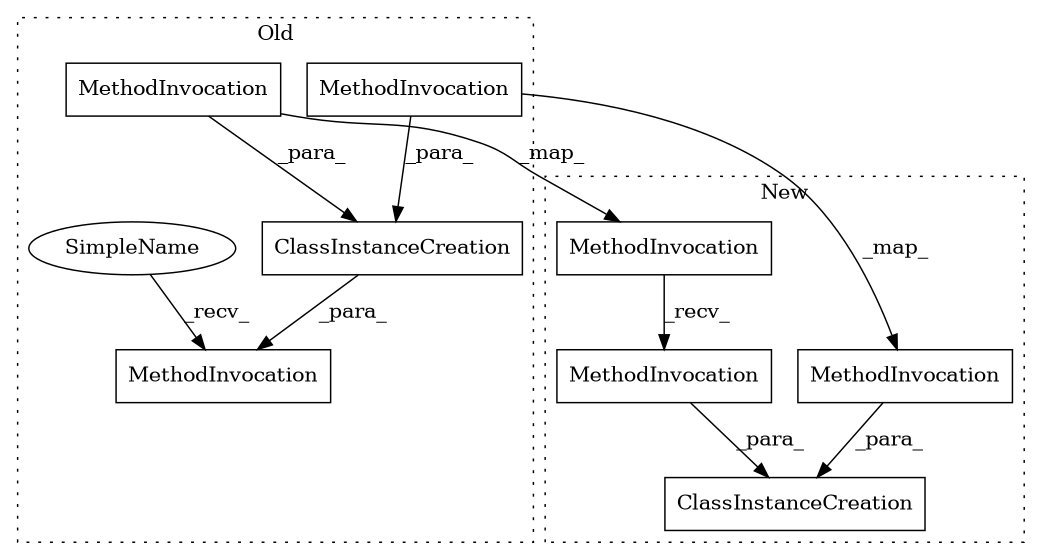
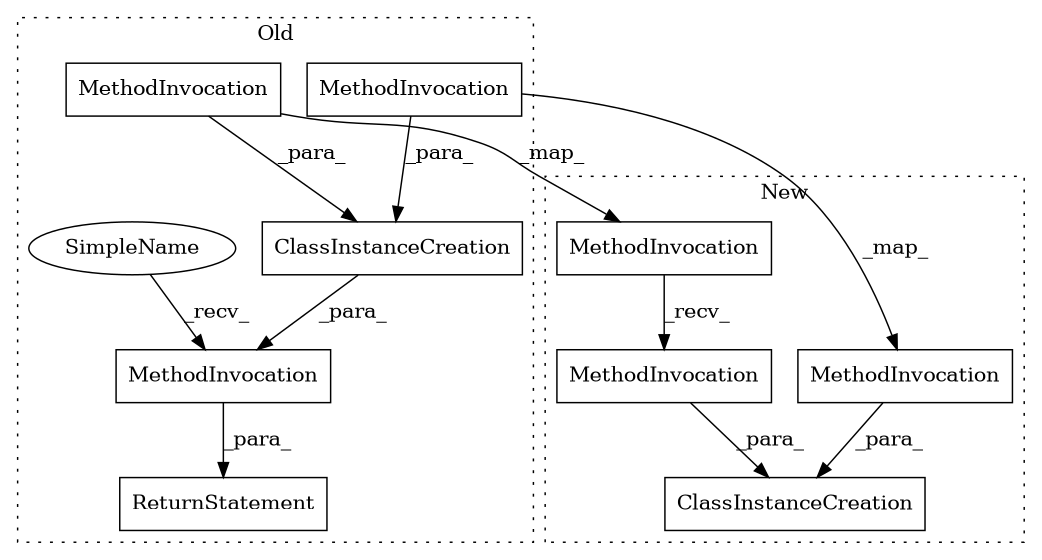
none -> (223, 504)
